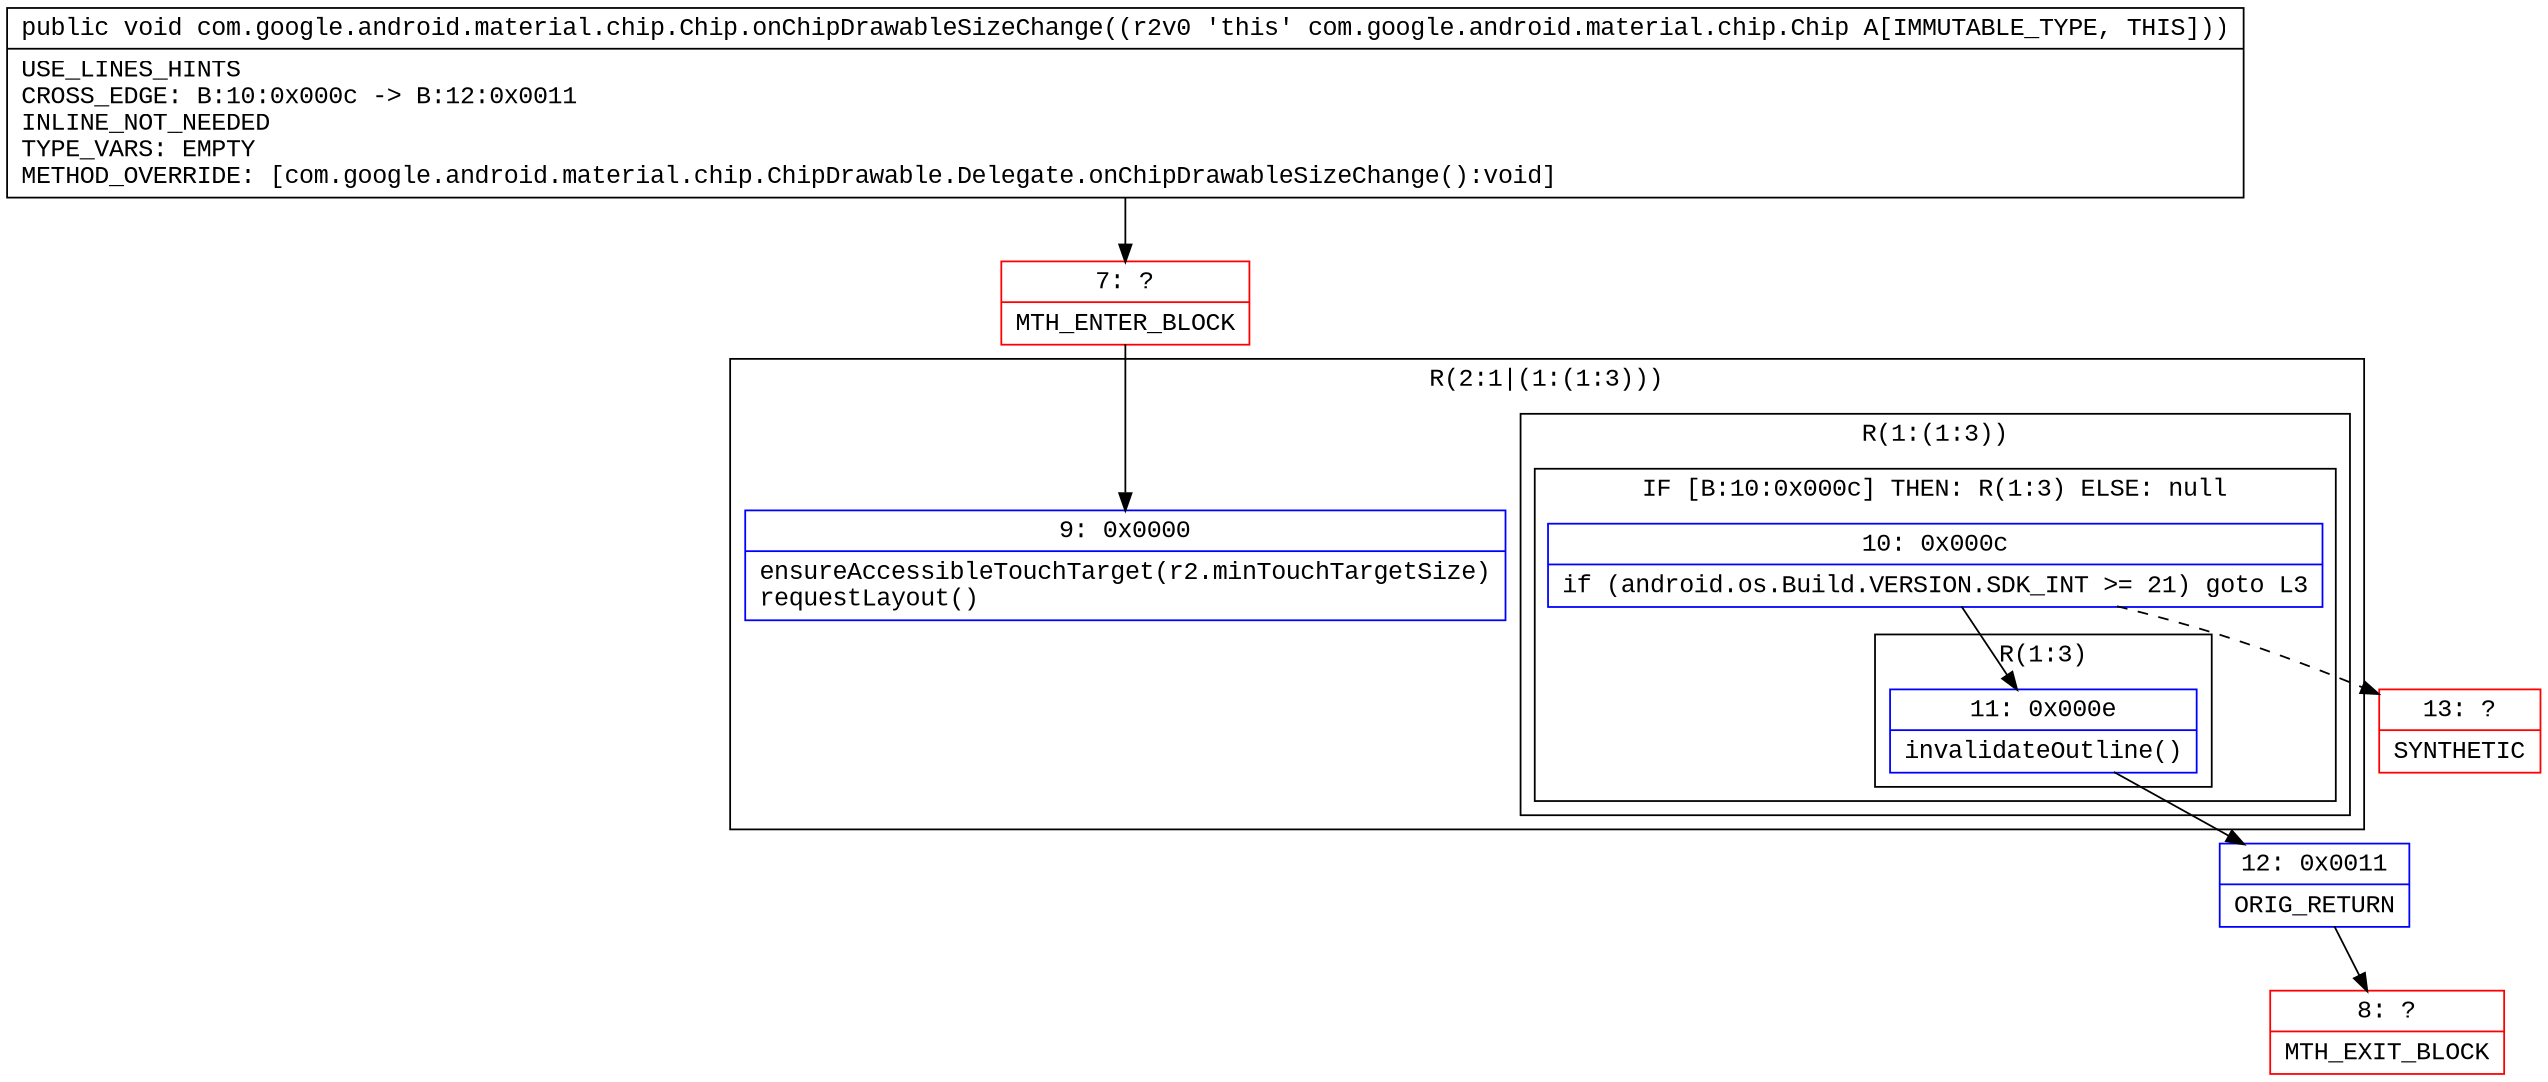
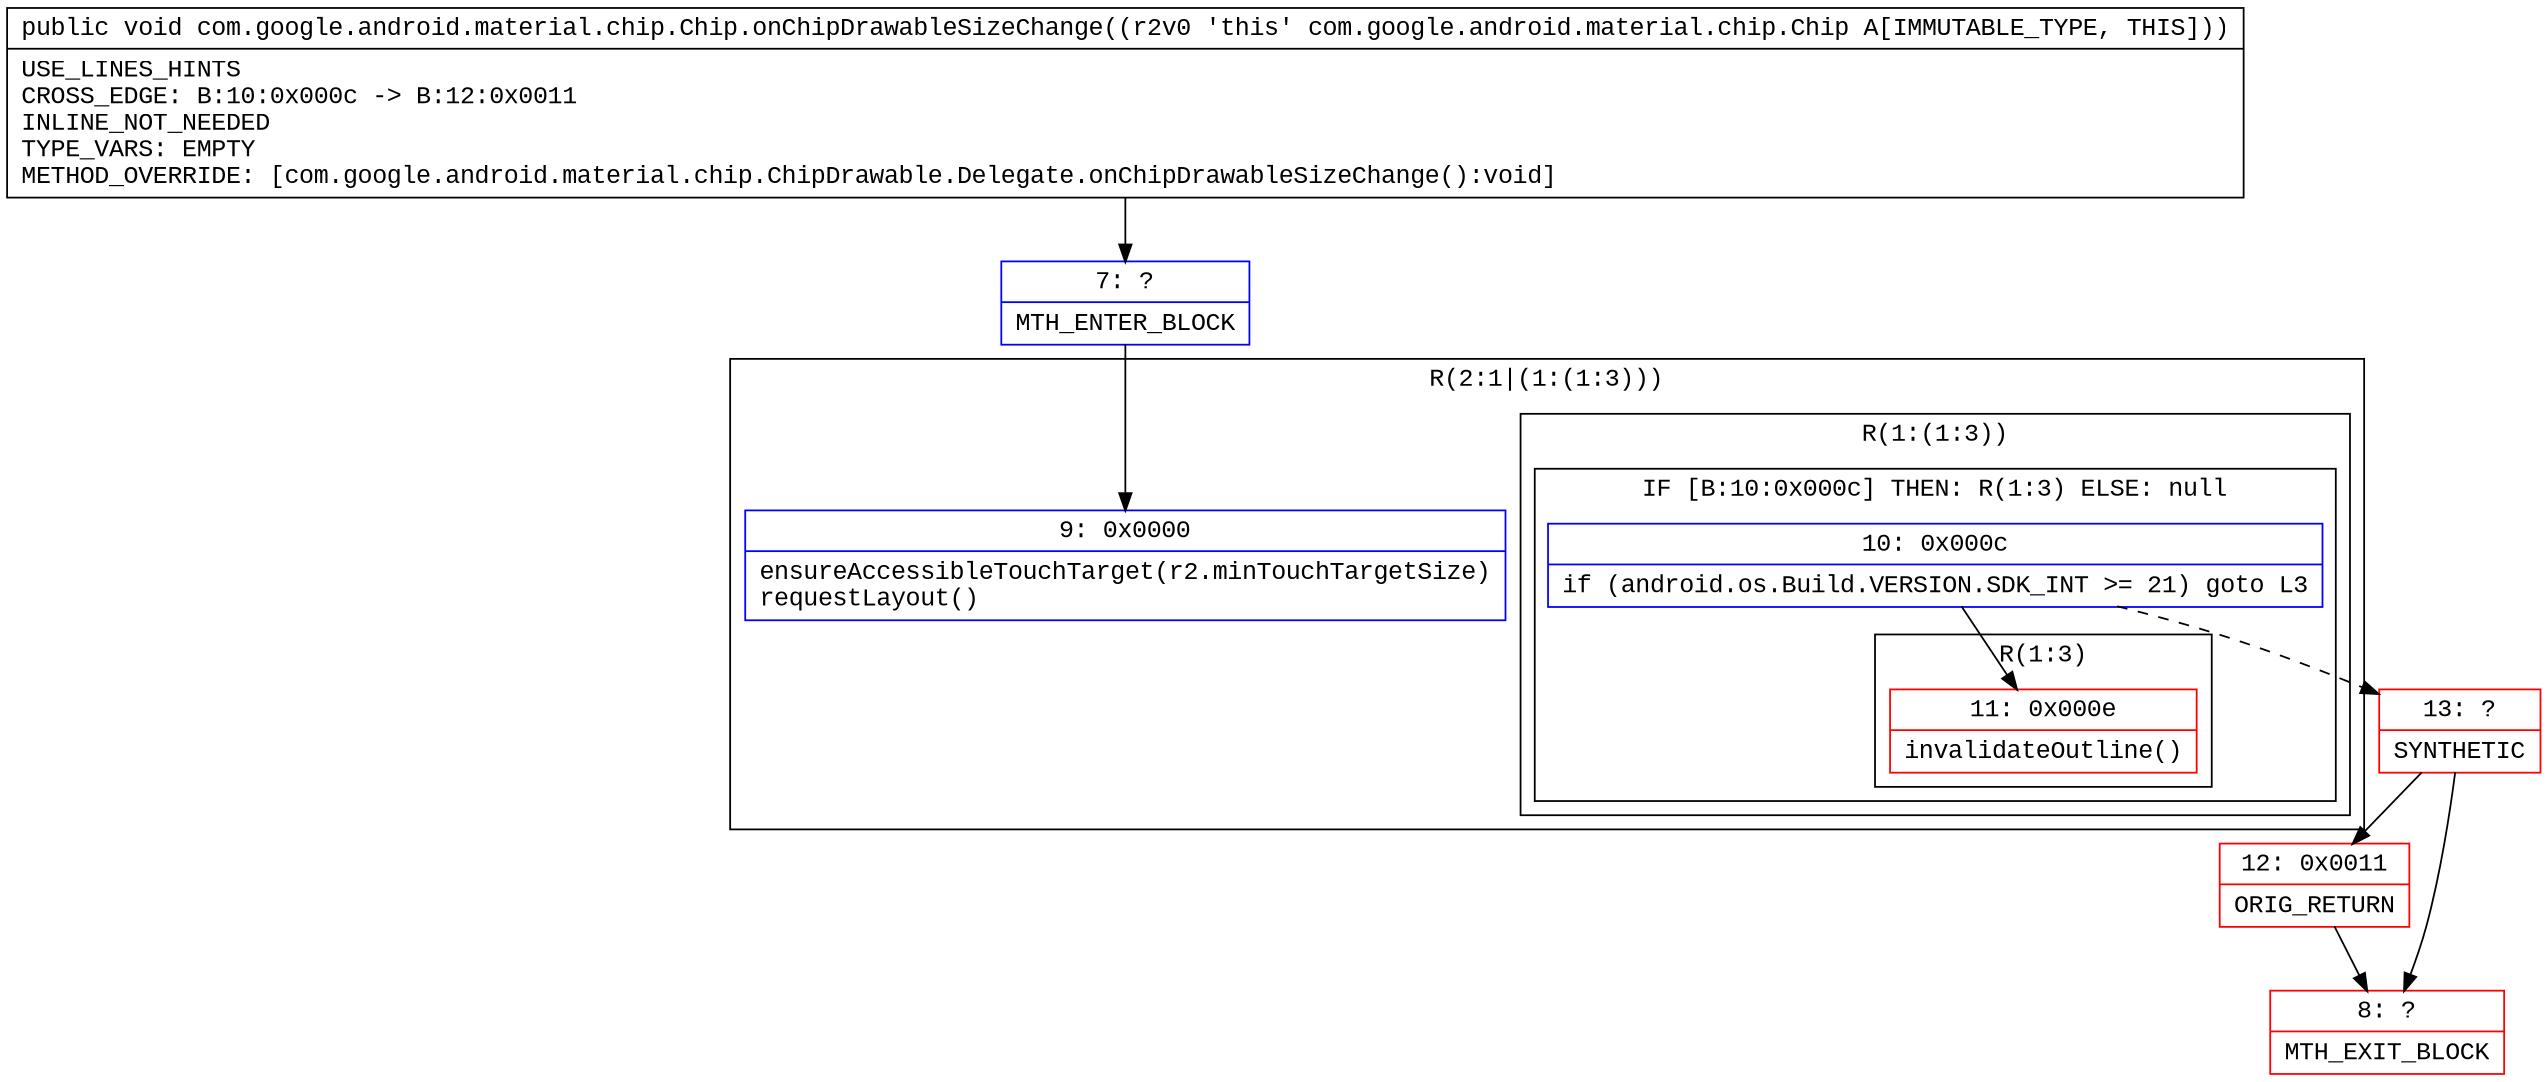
(1125, 303) -> (1125, 303)
(2043, 731) -> (2043, 731)
(2171, 804) -> (2393, 802)
none -> (2438, 875)
(2315, 885) -> (2315, 885)
